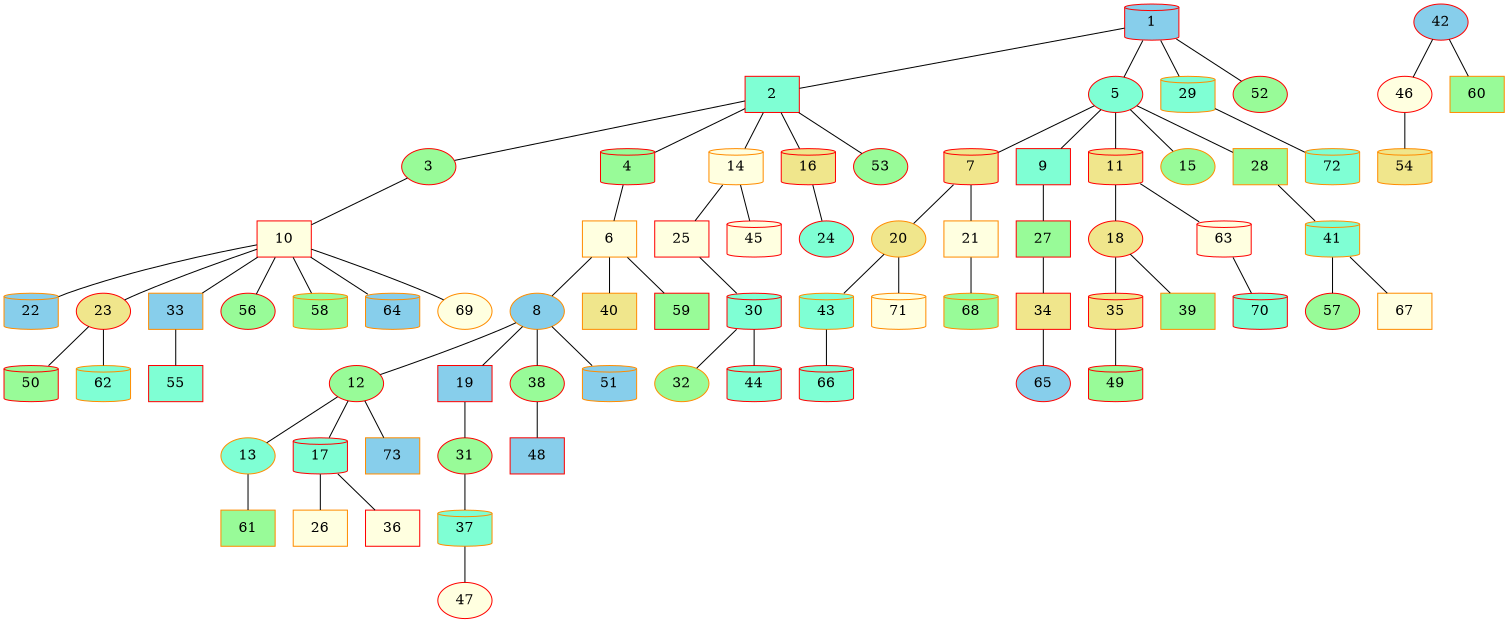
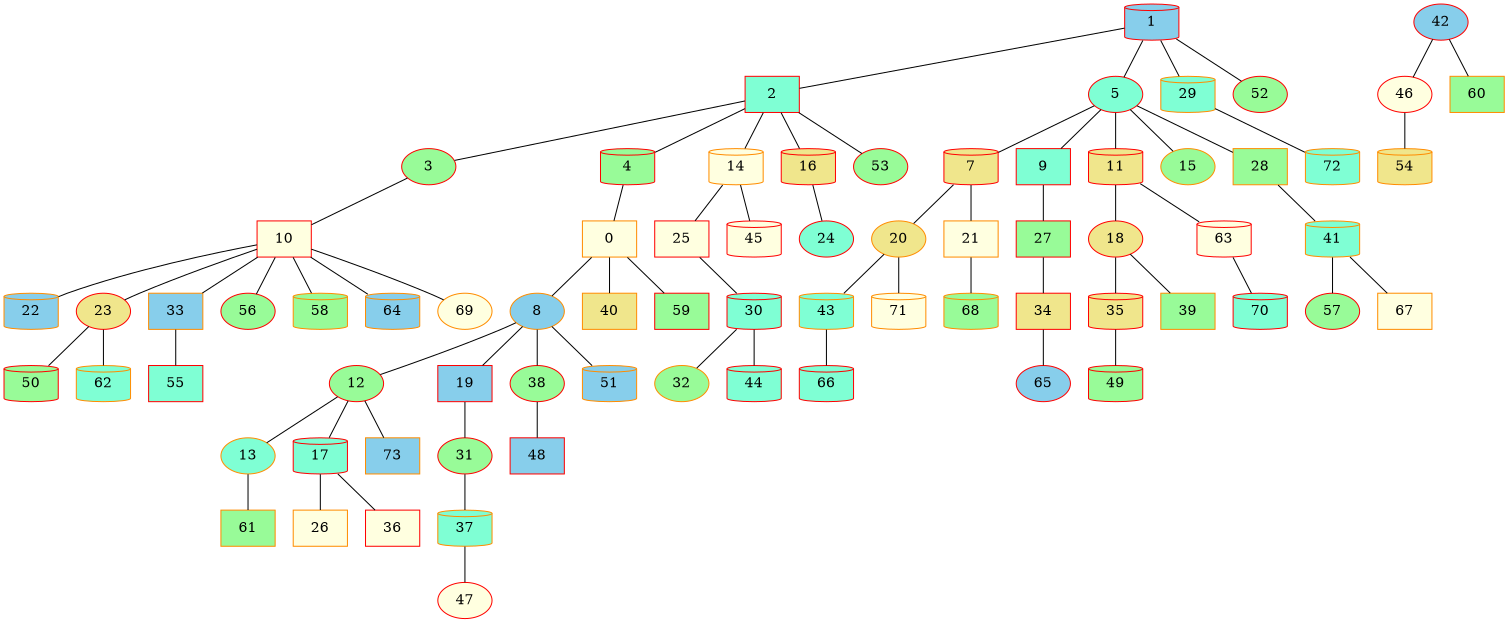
(610, 239) -> (610, 239)
